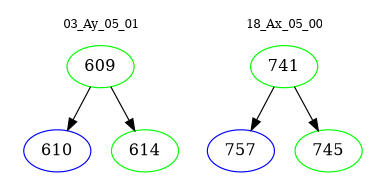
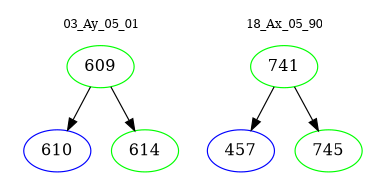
(285, 25) -> (285, 25)
(241, 151) -> (241, 151)
